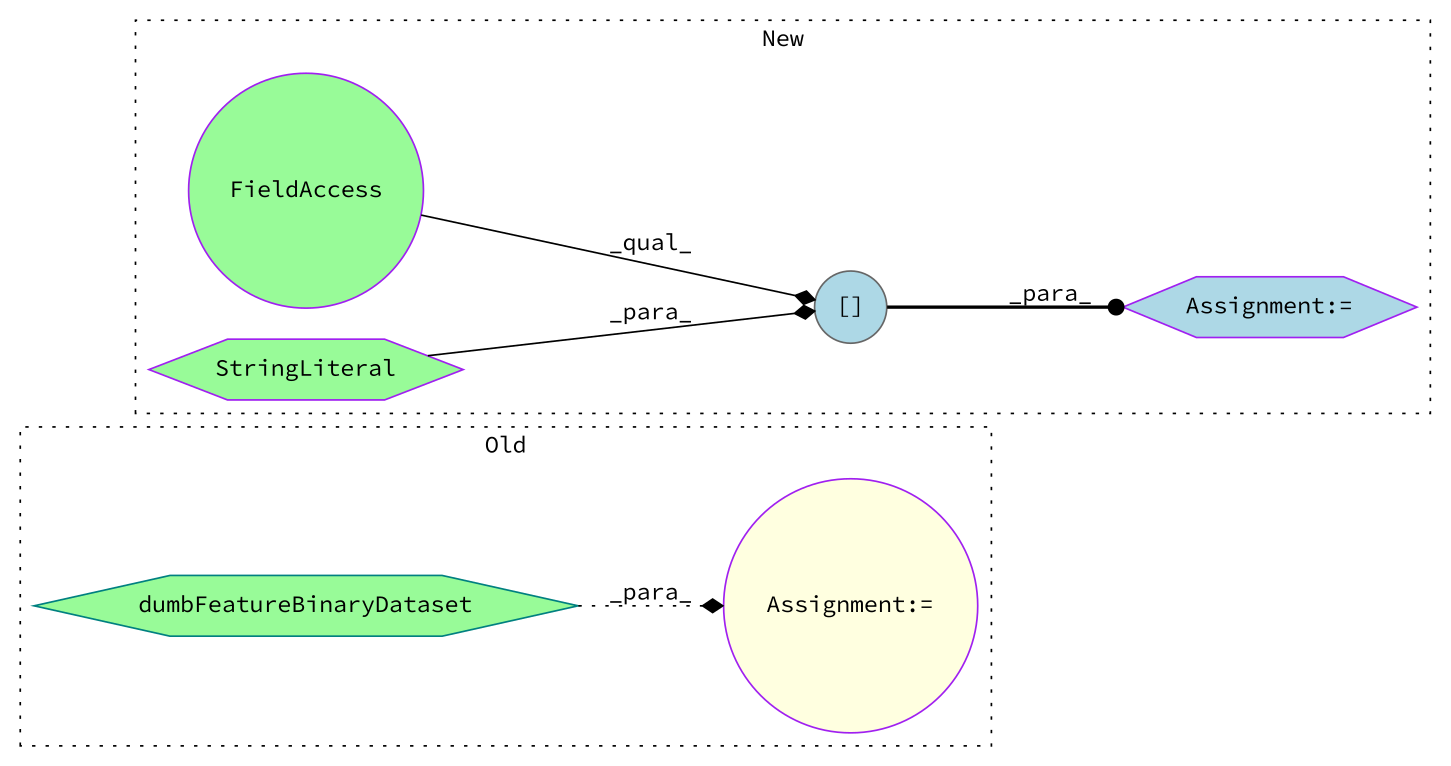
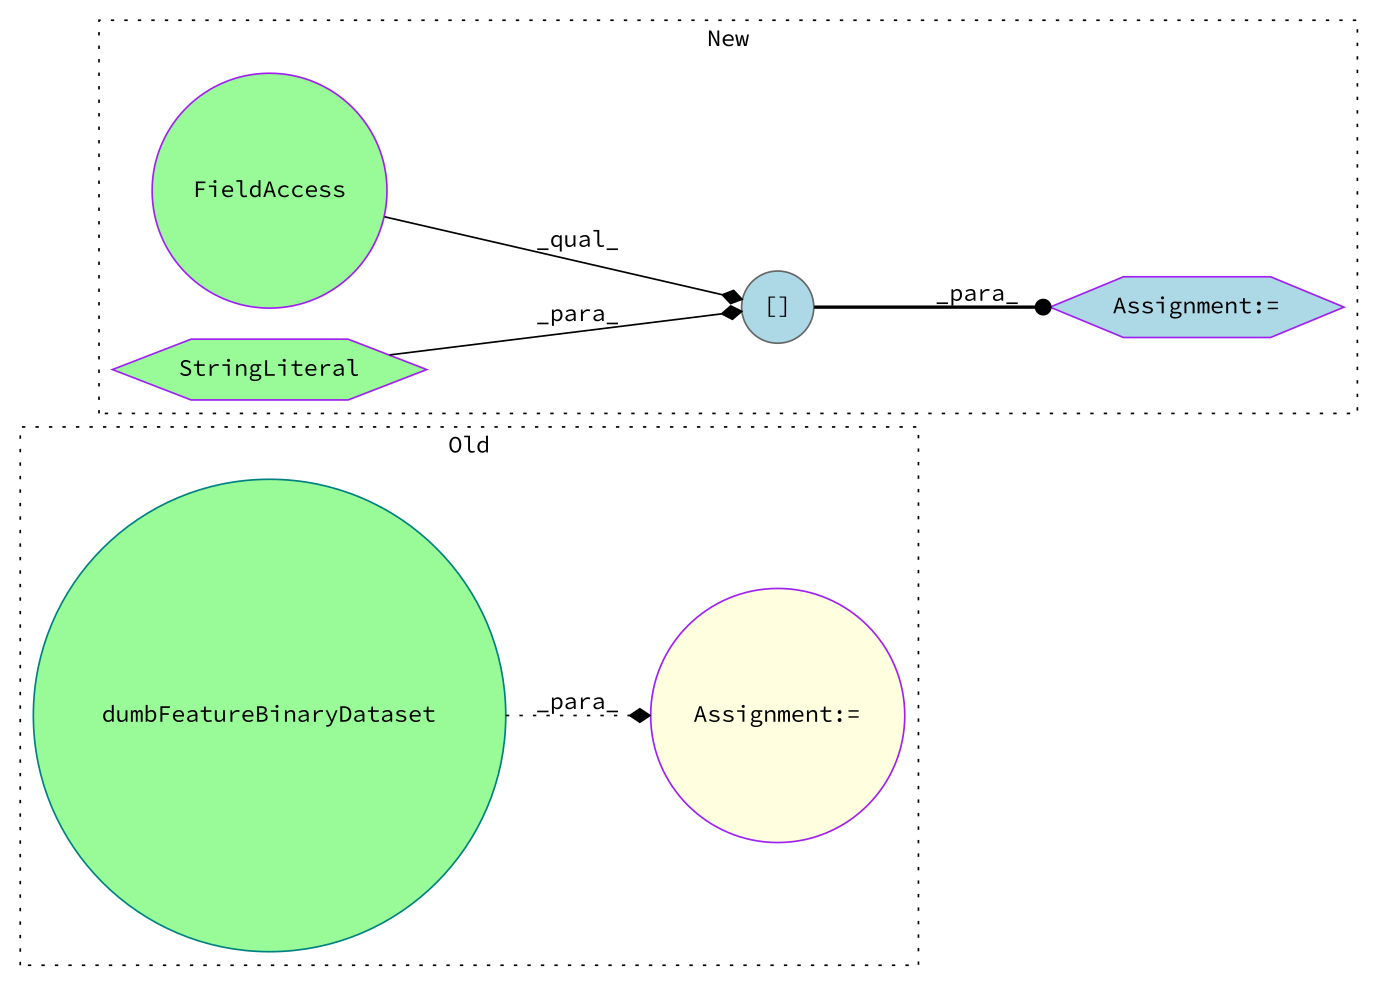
(306, 606) -> (270, 716)
